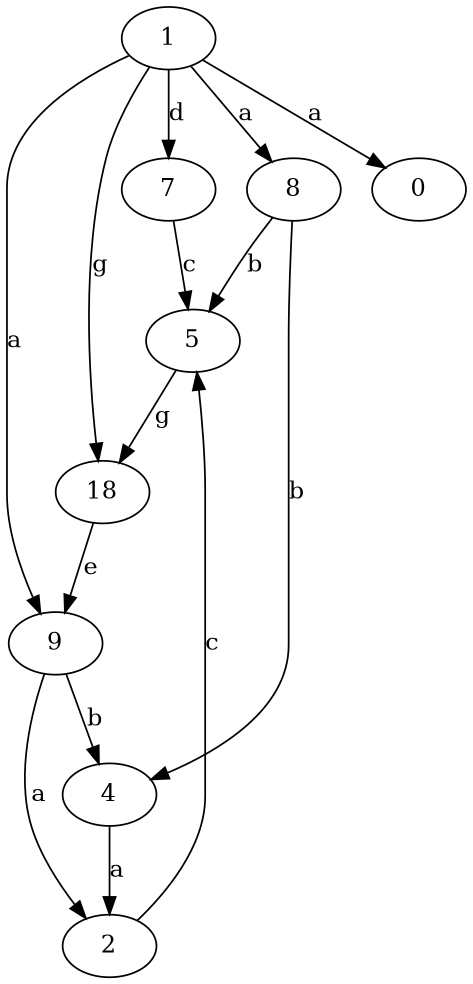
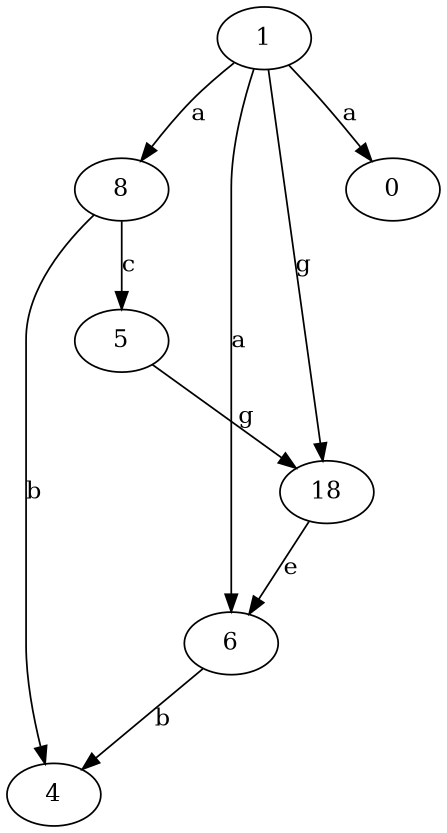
(169, 190) -> none
(256, 265) -> (129, 265)
(56, 643) -> (231, 643)
(110, 946) -> none
